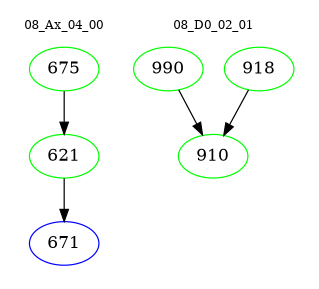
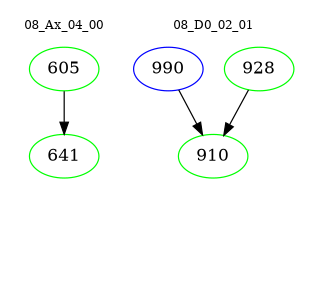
(64, 69) -> (64, 69)
(168, 69) -> (168, 69)
(259, 69) -> (259, 69)
(64, 156) -> (64, 156)
(64, 243) -> none
